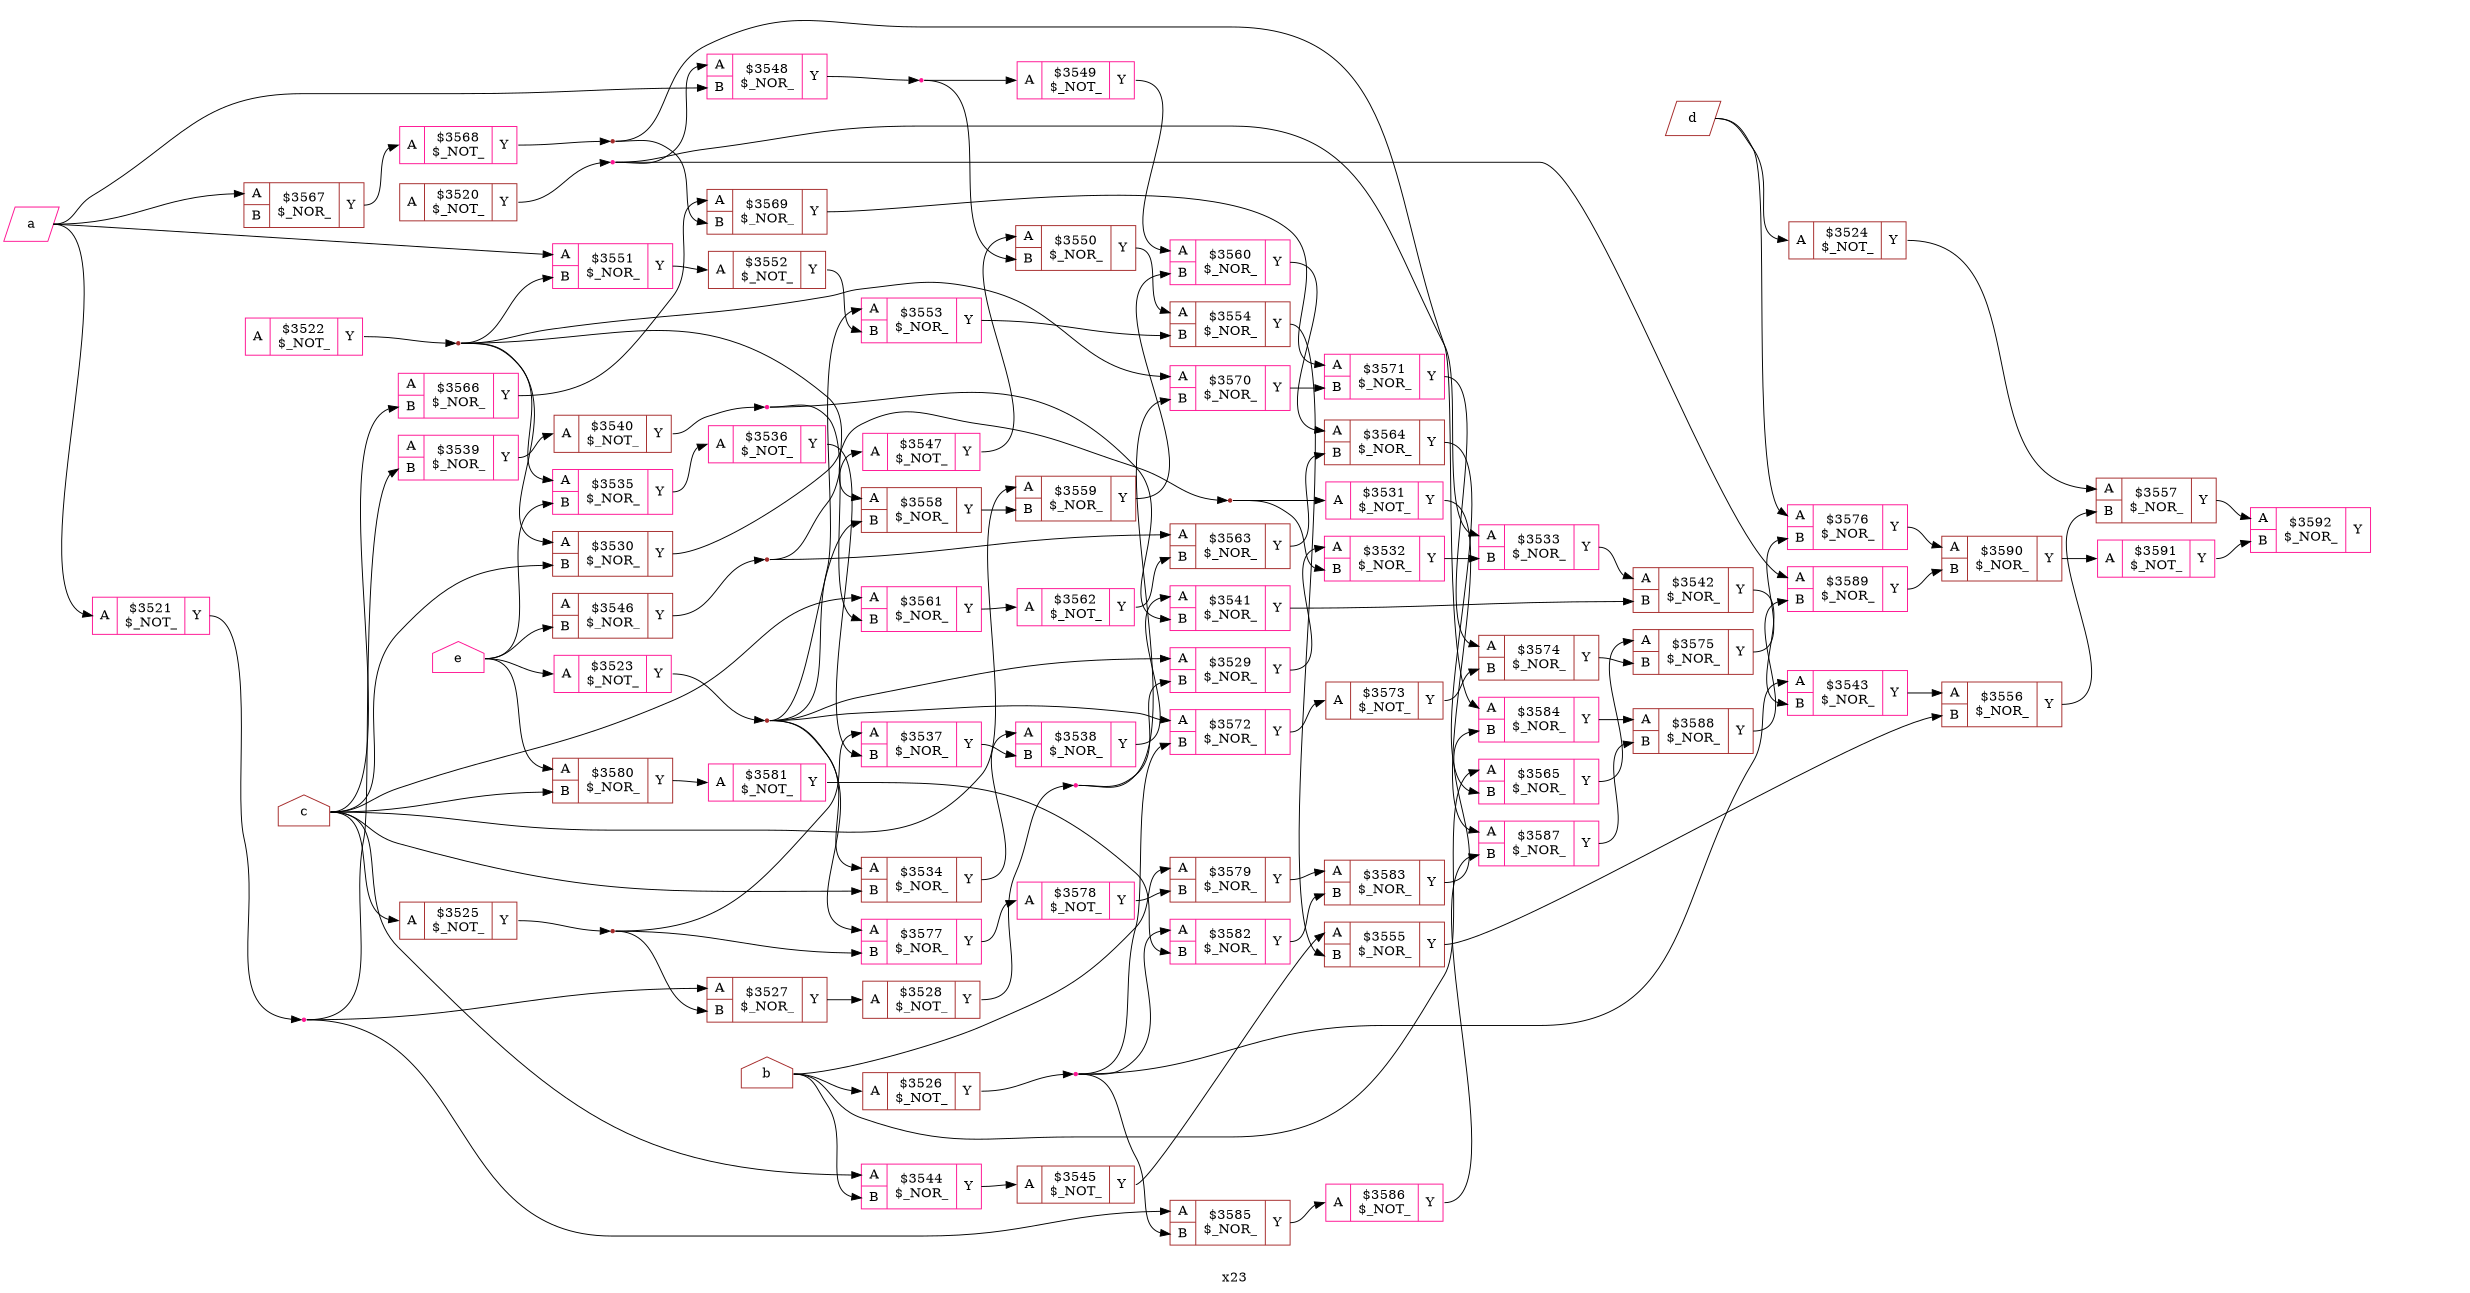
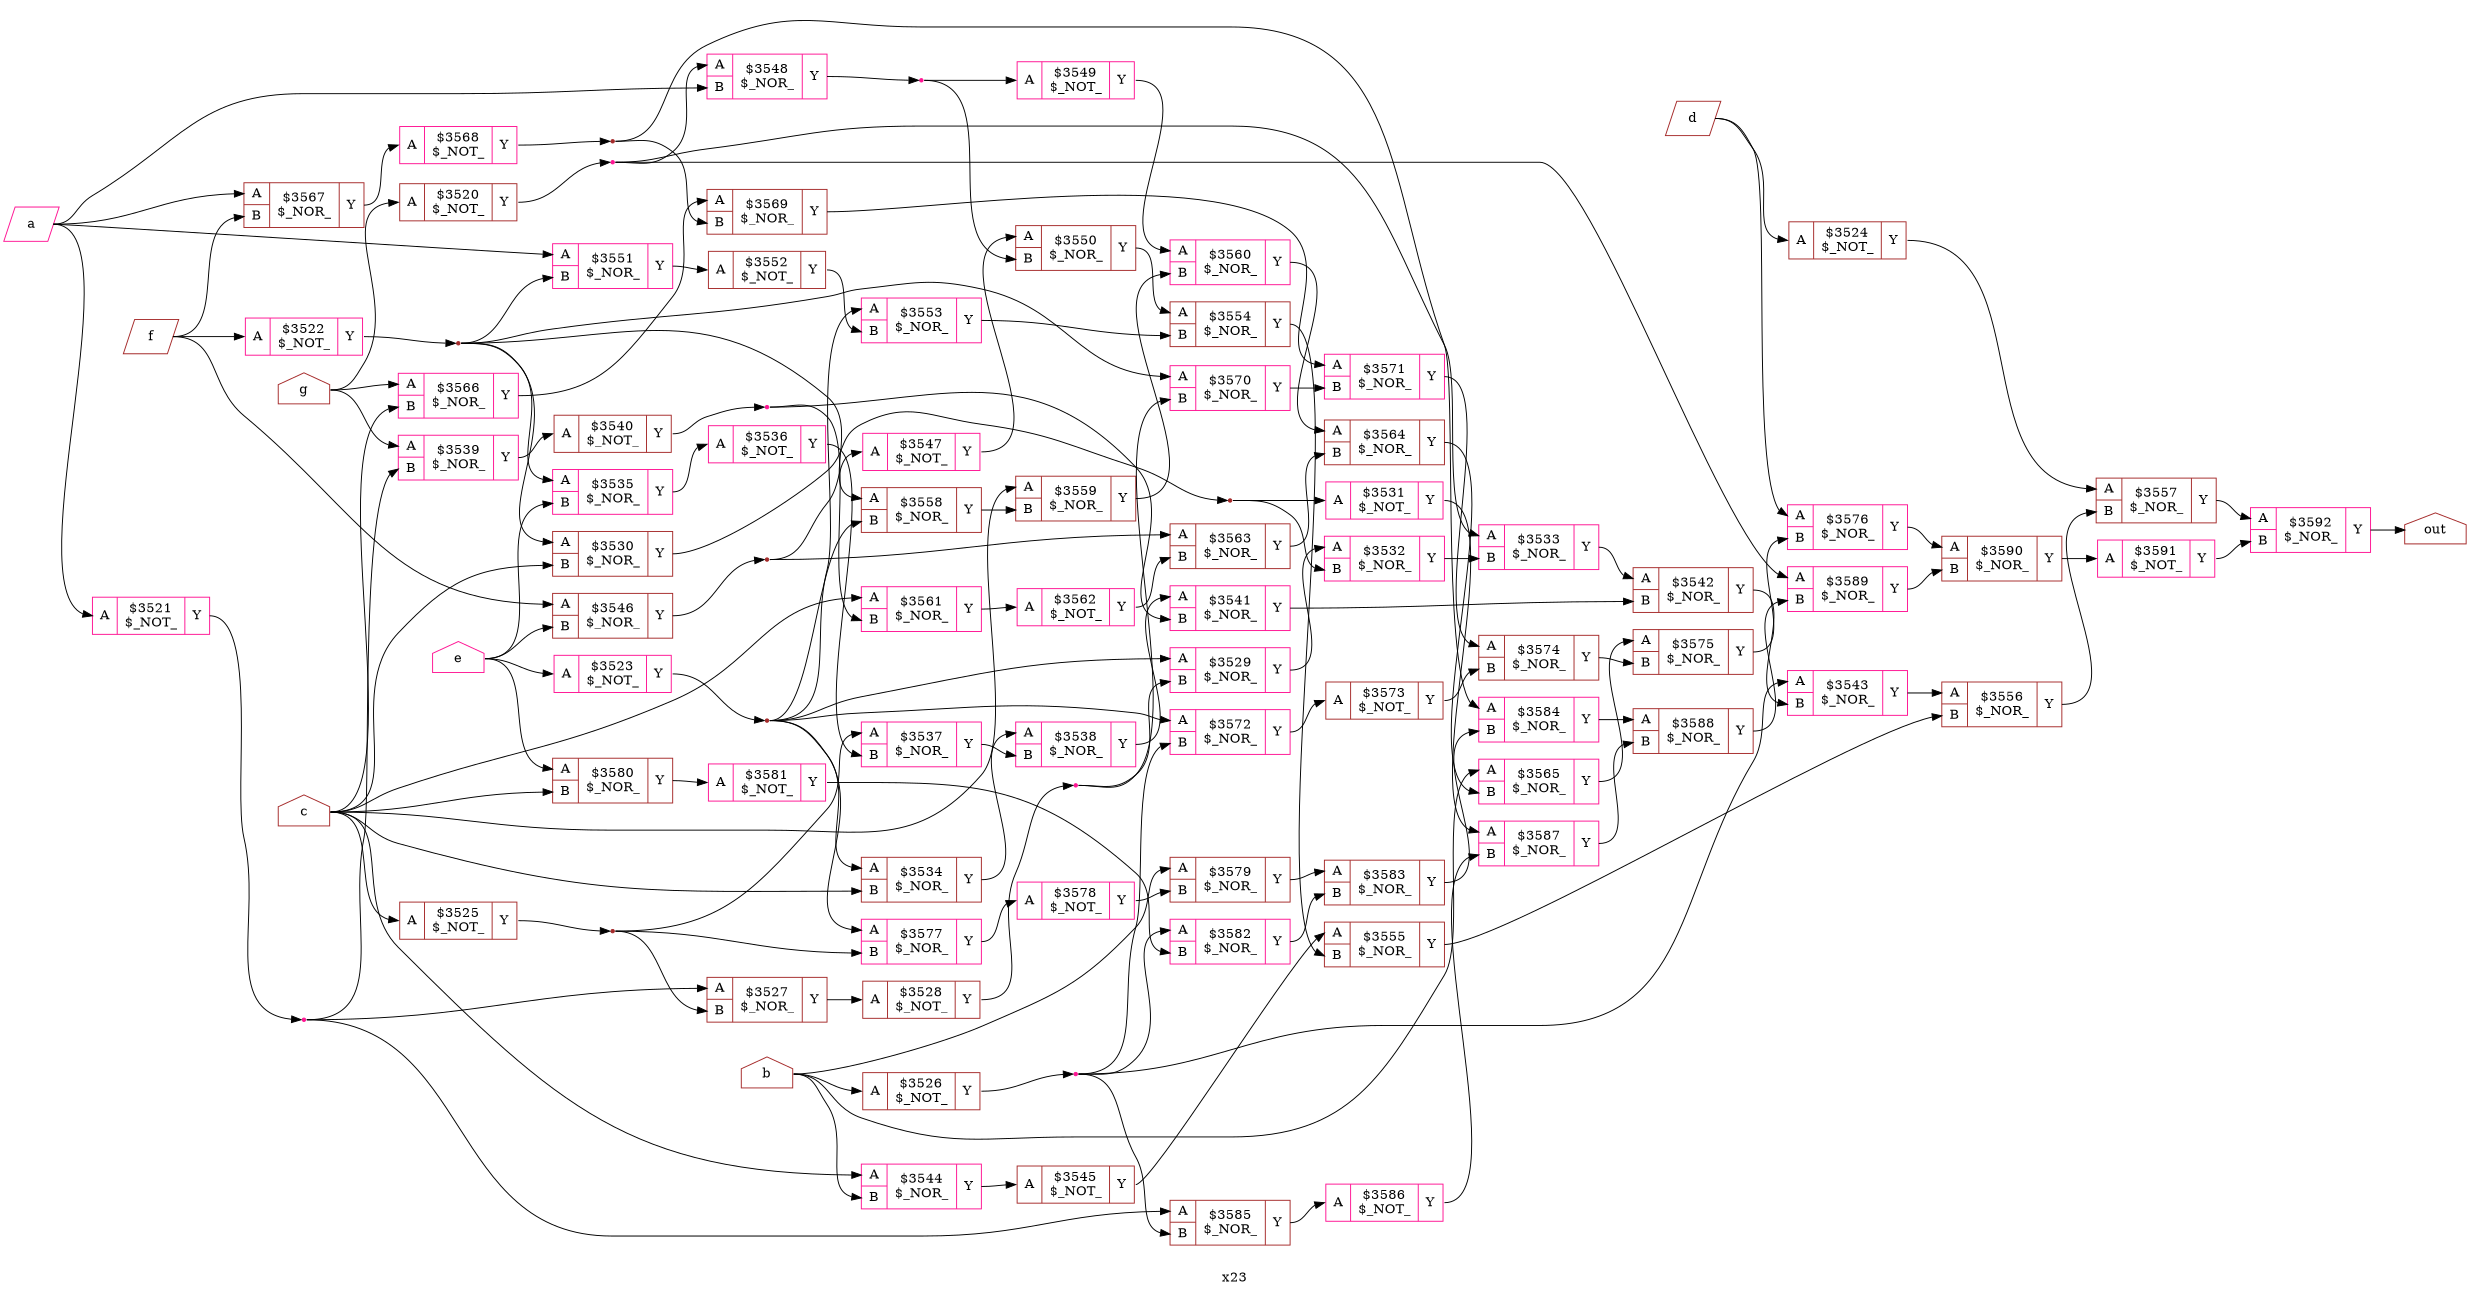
none -> (151, 337)
none -> (304, 390)
none -> (2435, 530)
